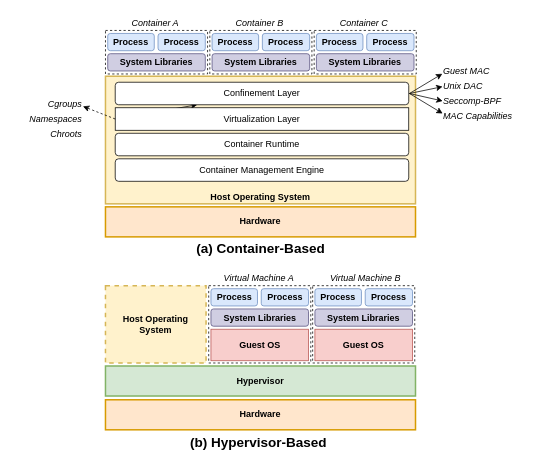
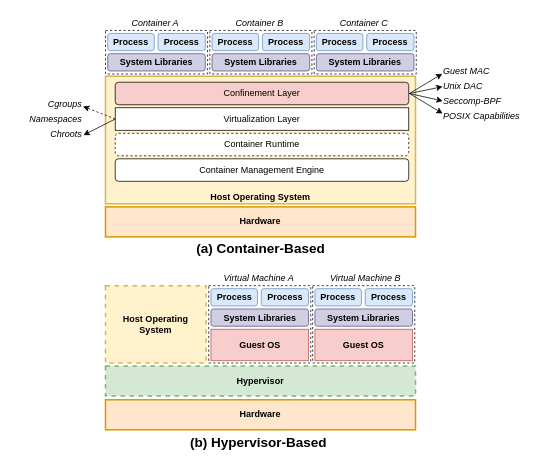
(262, 93) -> (262, 93)
(187, 106) -> (101, 126)
(477, 116) -> (482, 116)
(262, 144) -> (262, 144)
(260, 381) -> (260, 381)
